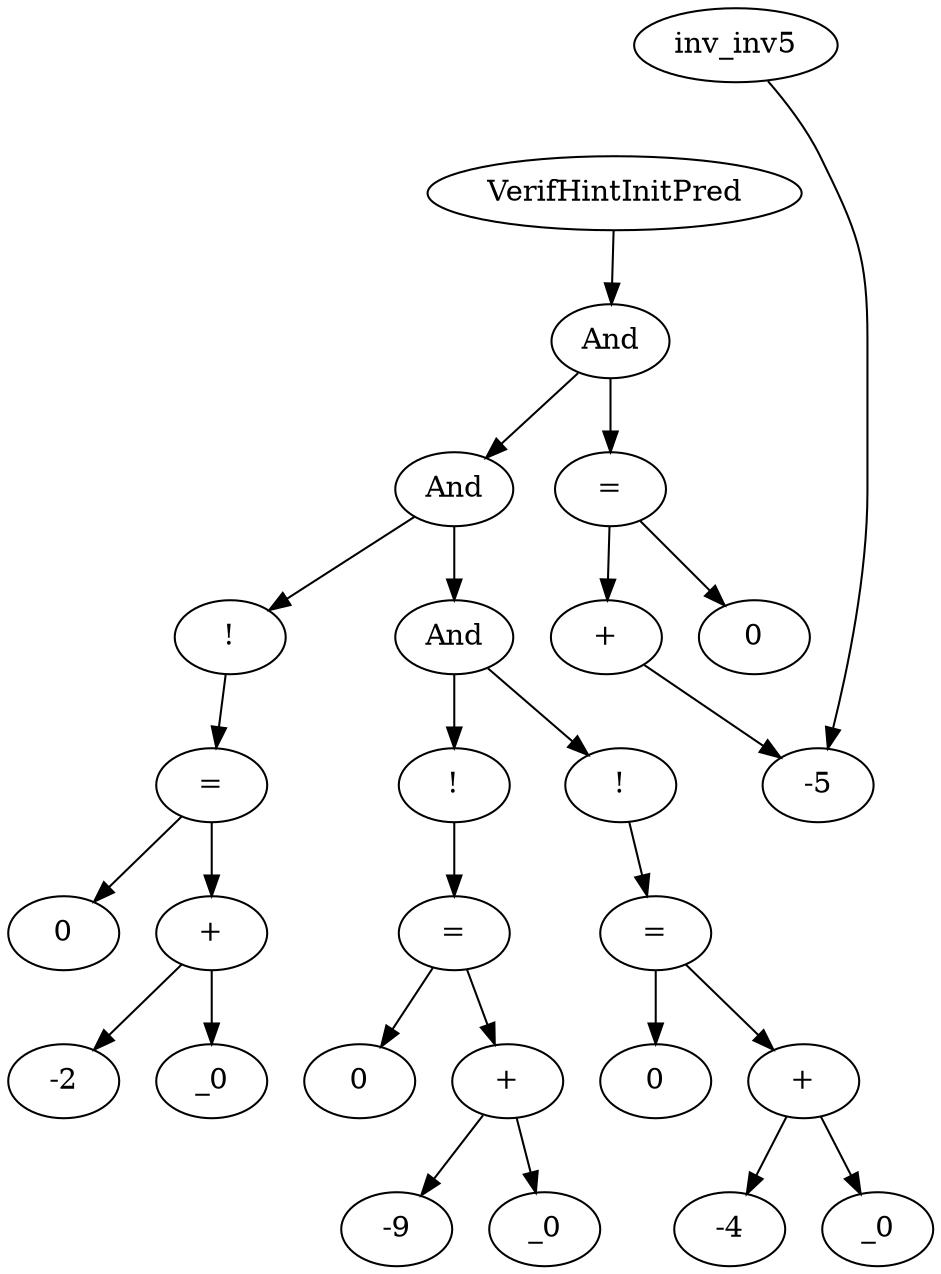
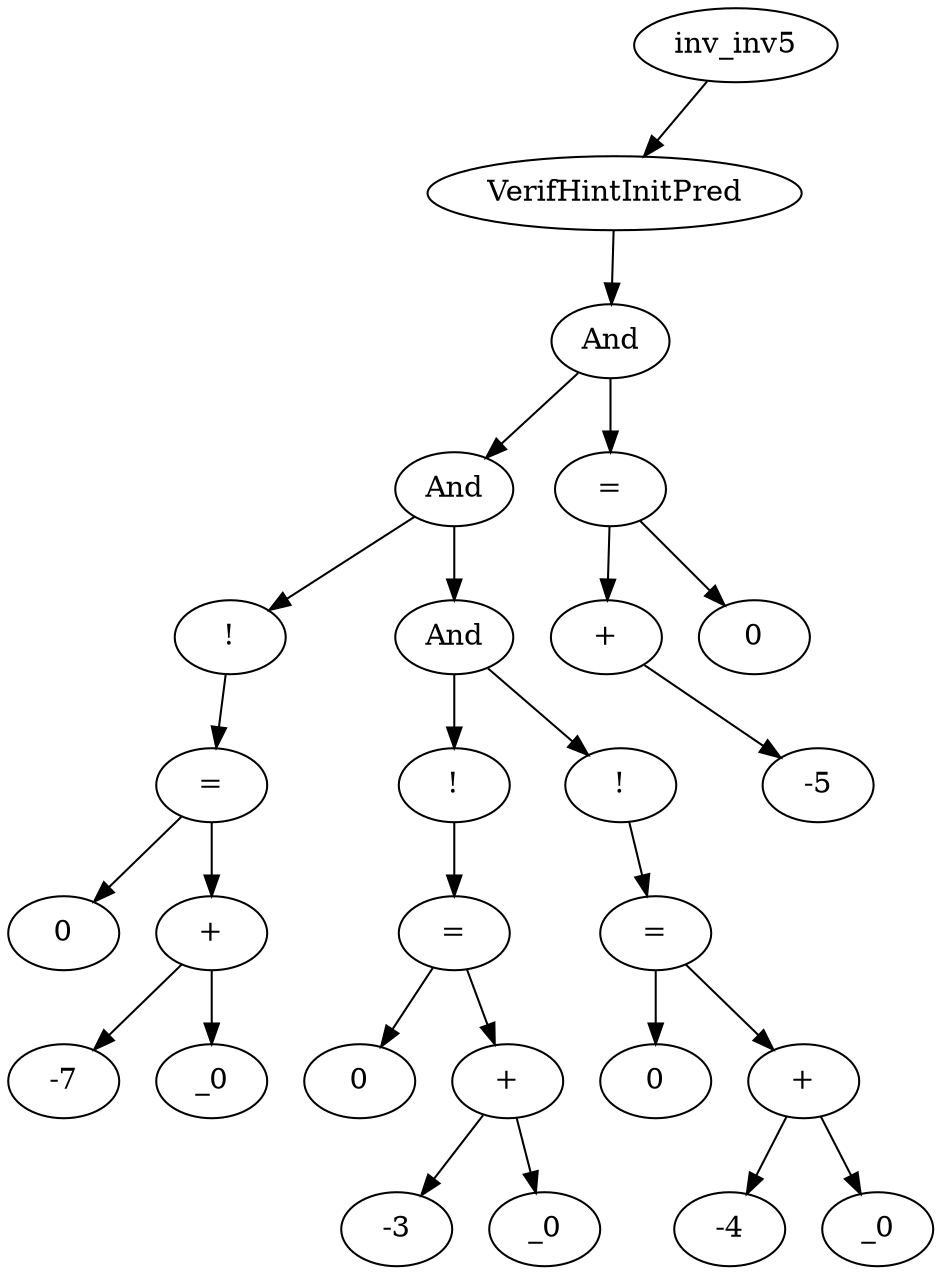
(867, 393) -> (682, 111)
(64, 1081) -> (64, 1081)
(397, 1229) -> (397, 1229)
